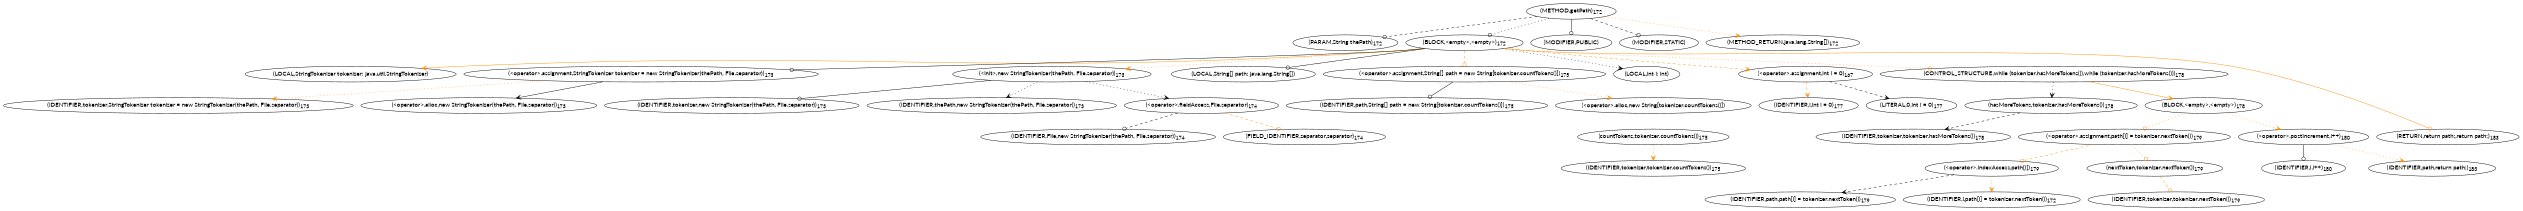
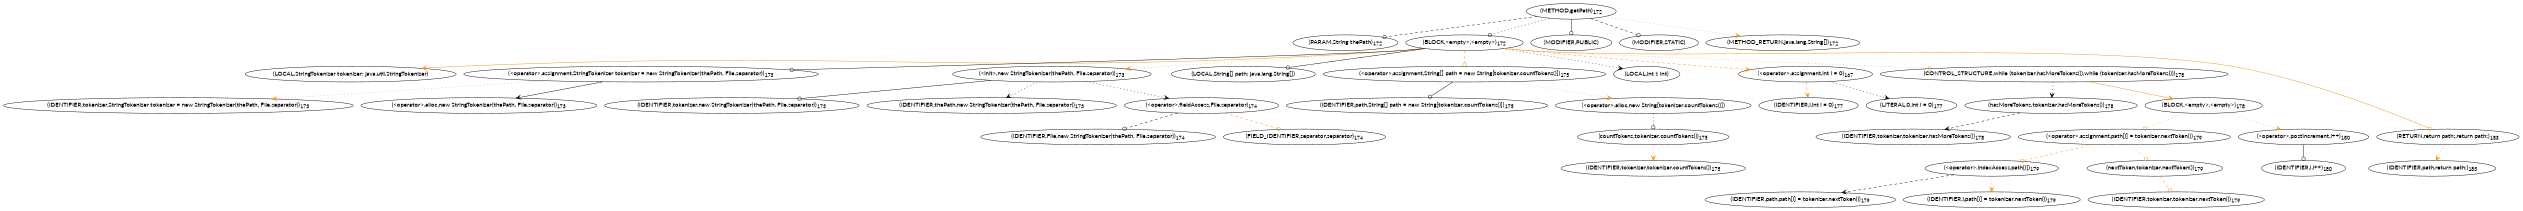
(1857, 89) -> (1857, 89)
none -> (1653, 120)
(2366, 152) -> (2441, 151)
(2052, 199) -> (2052, 199)
